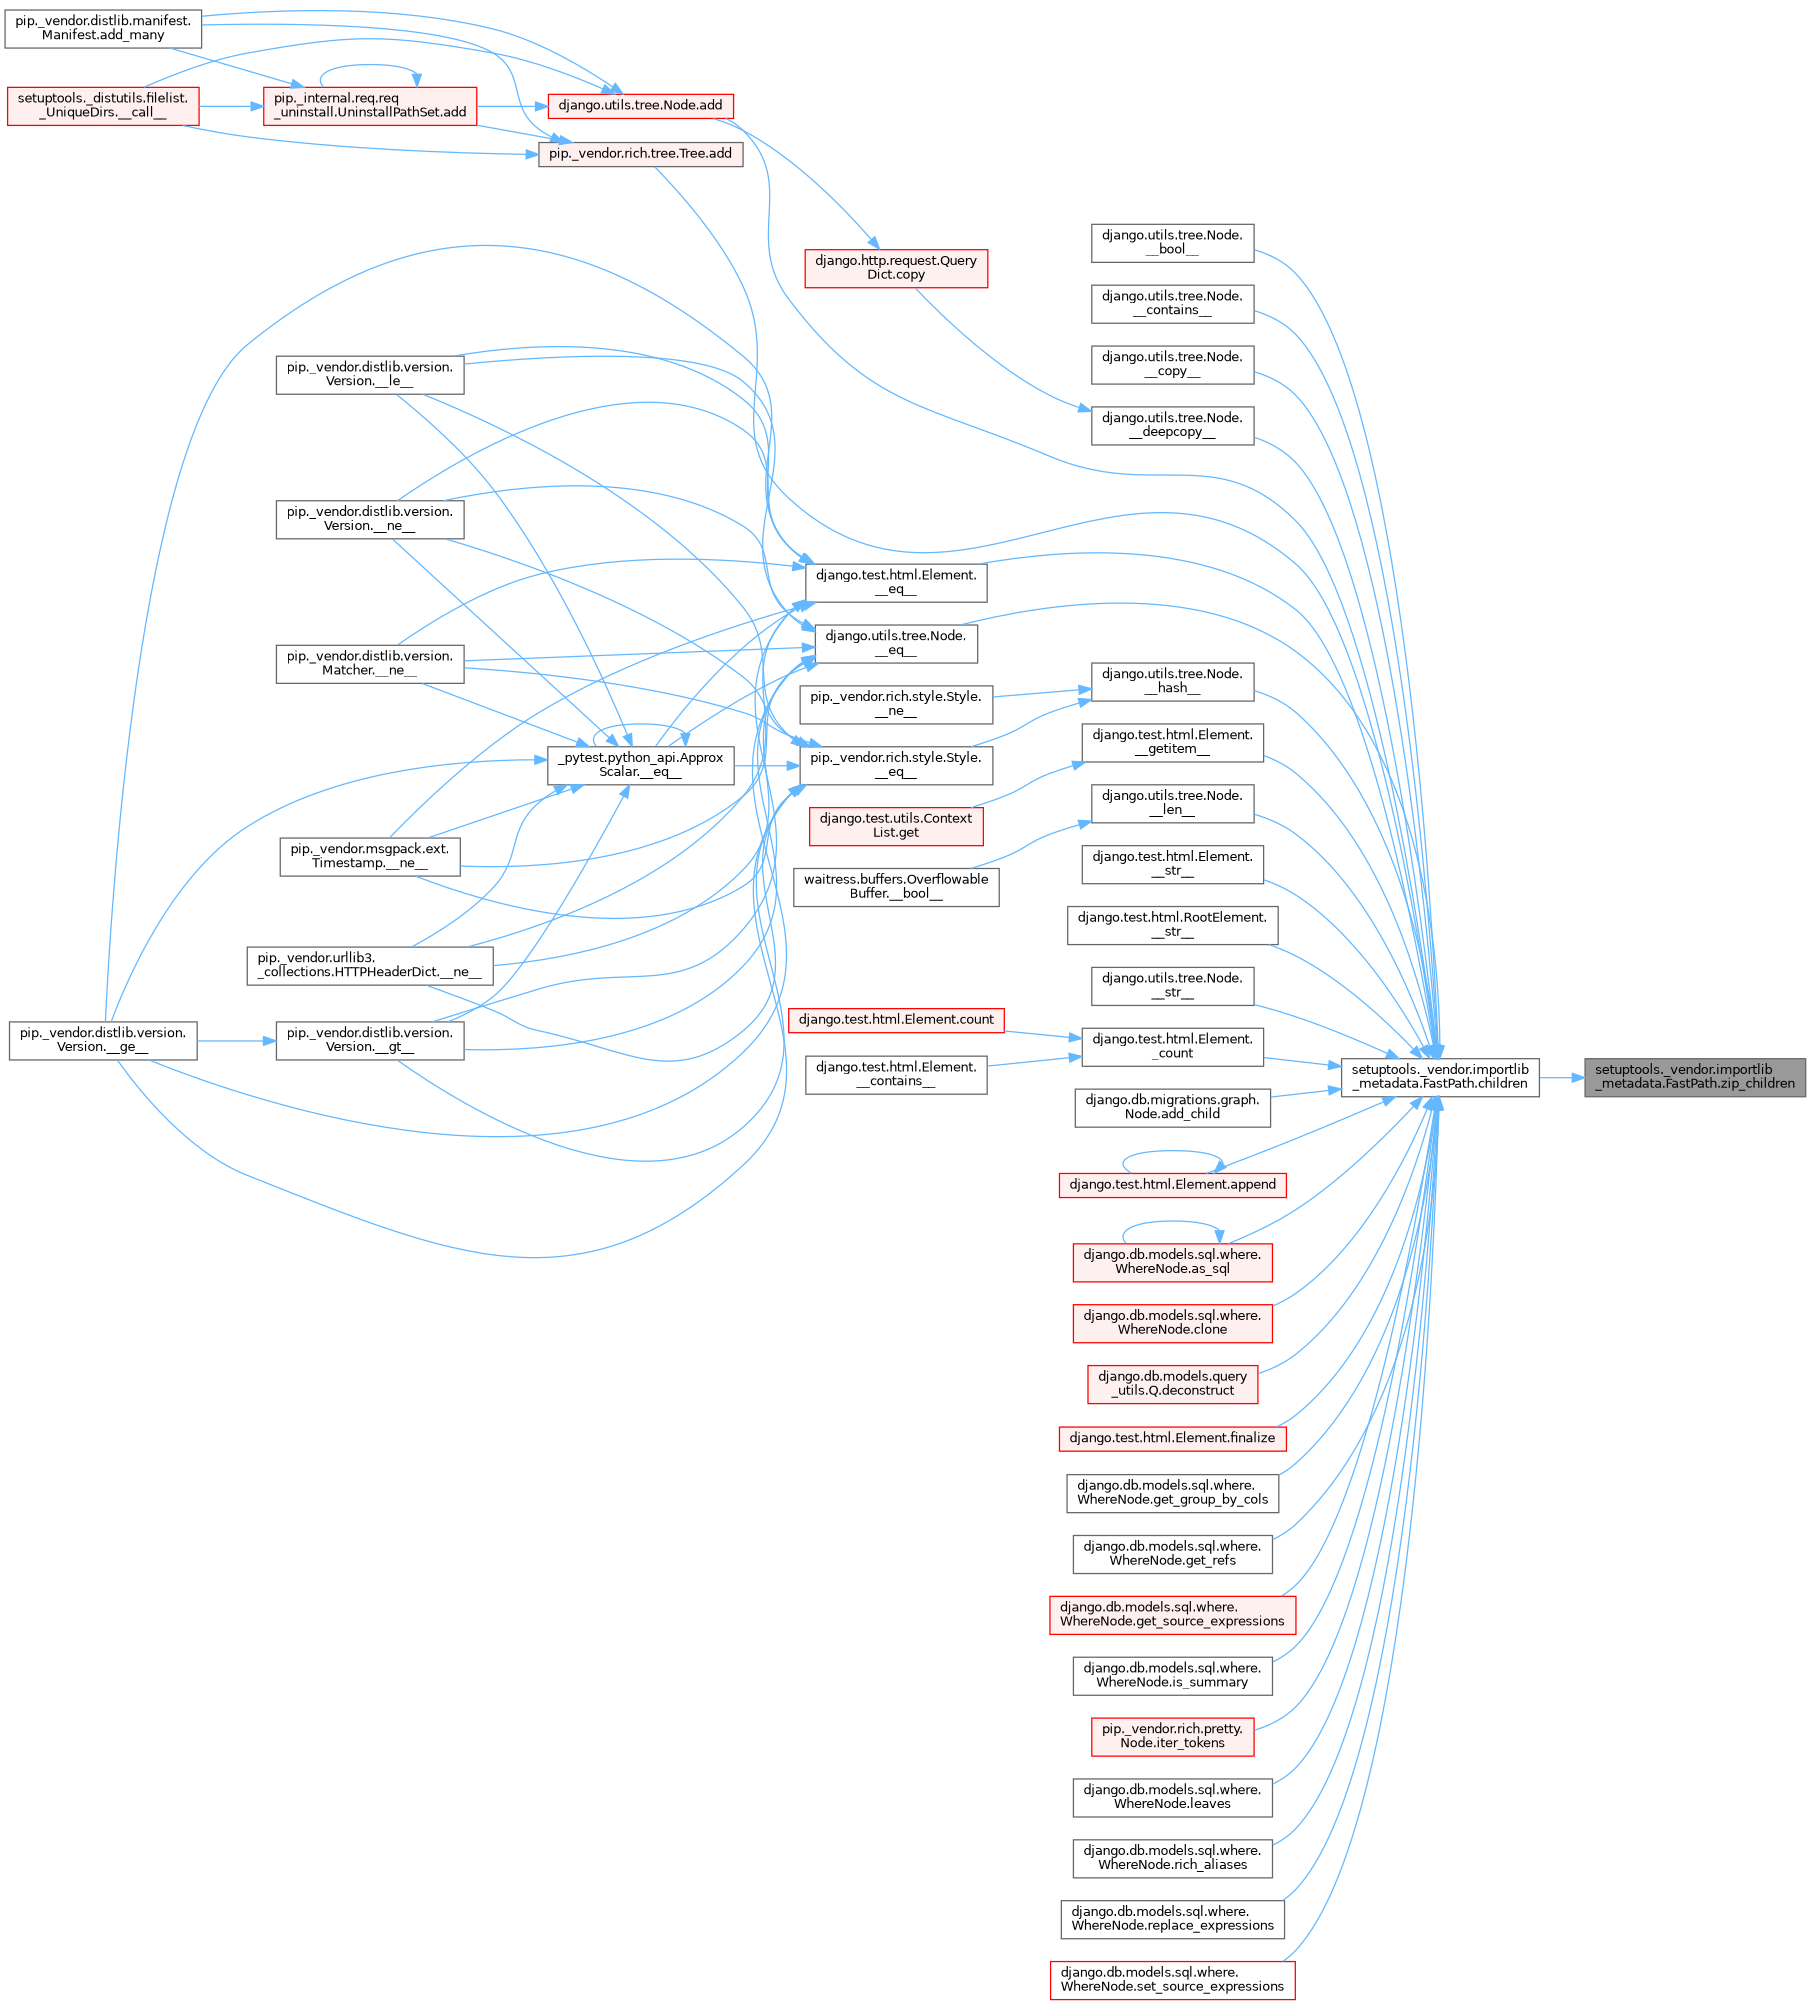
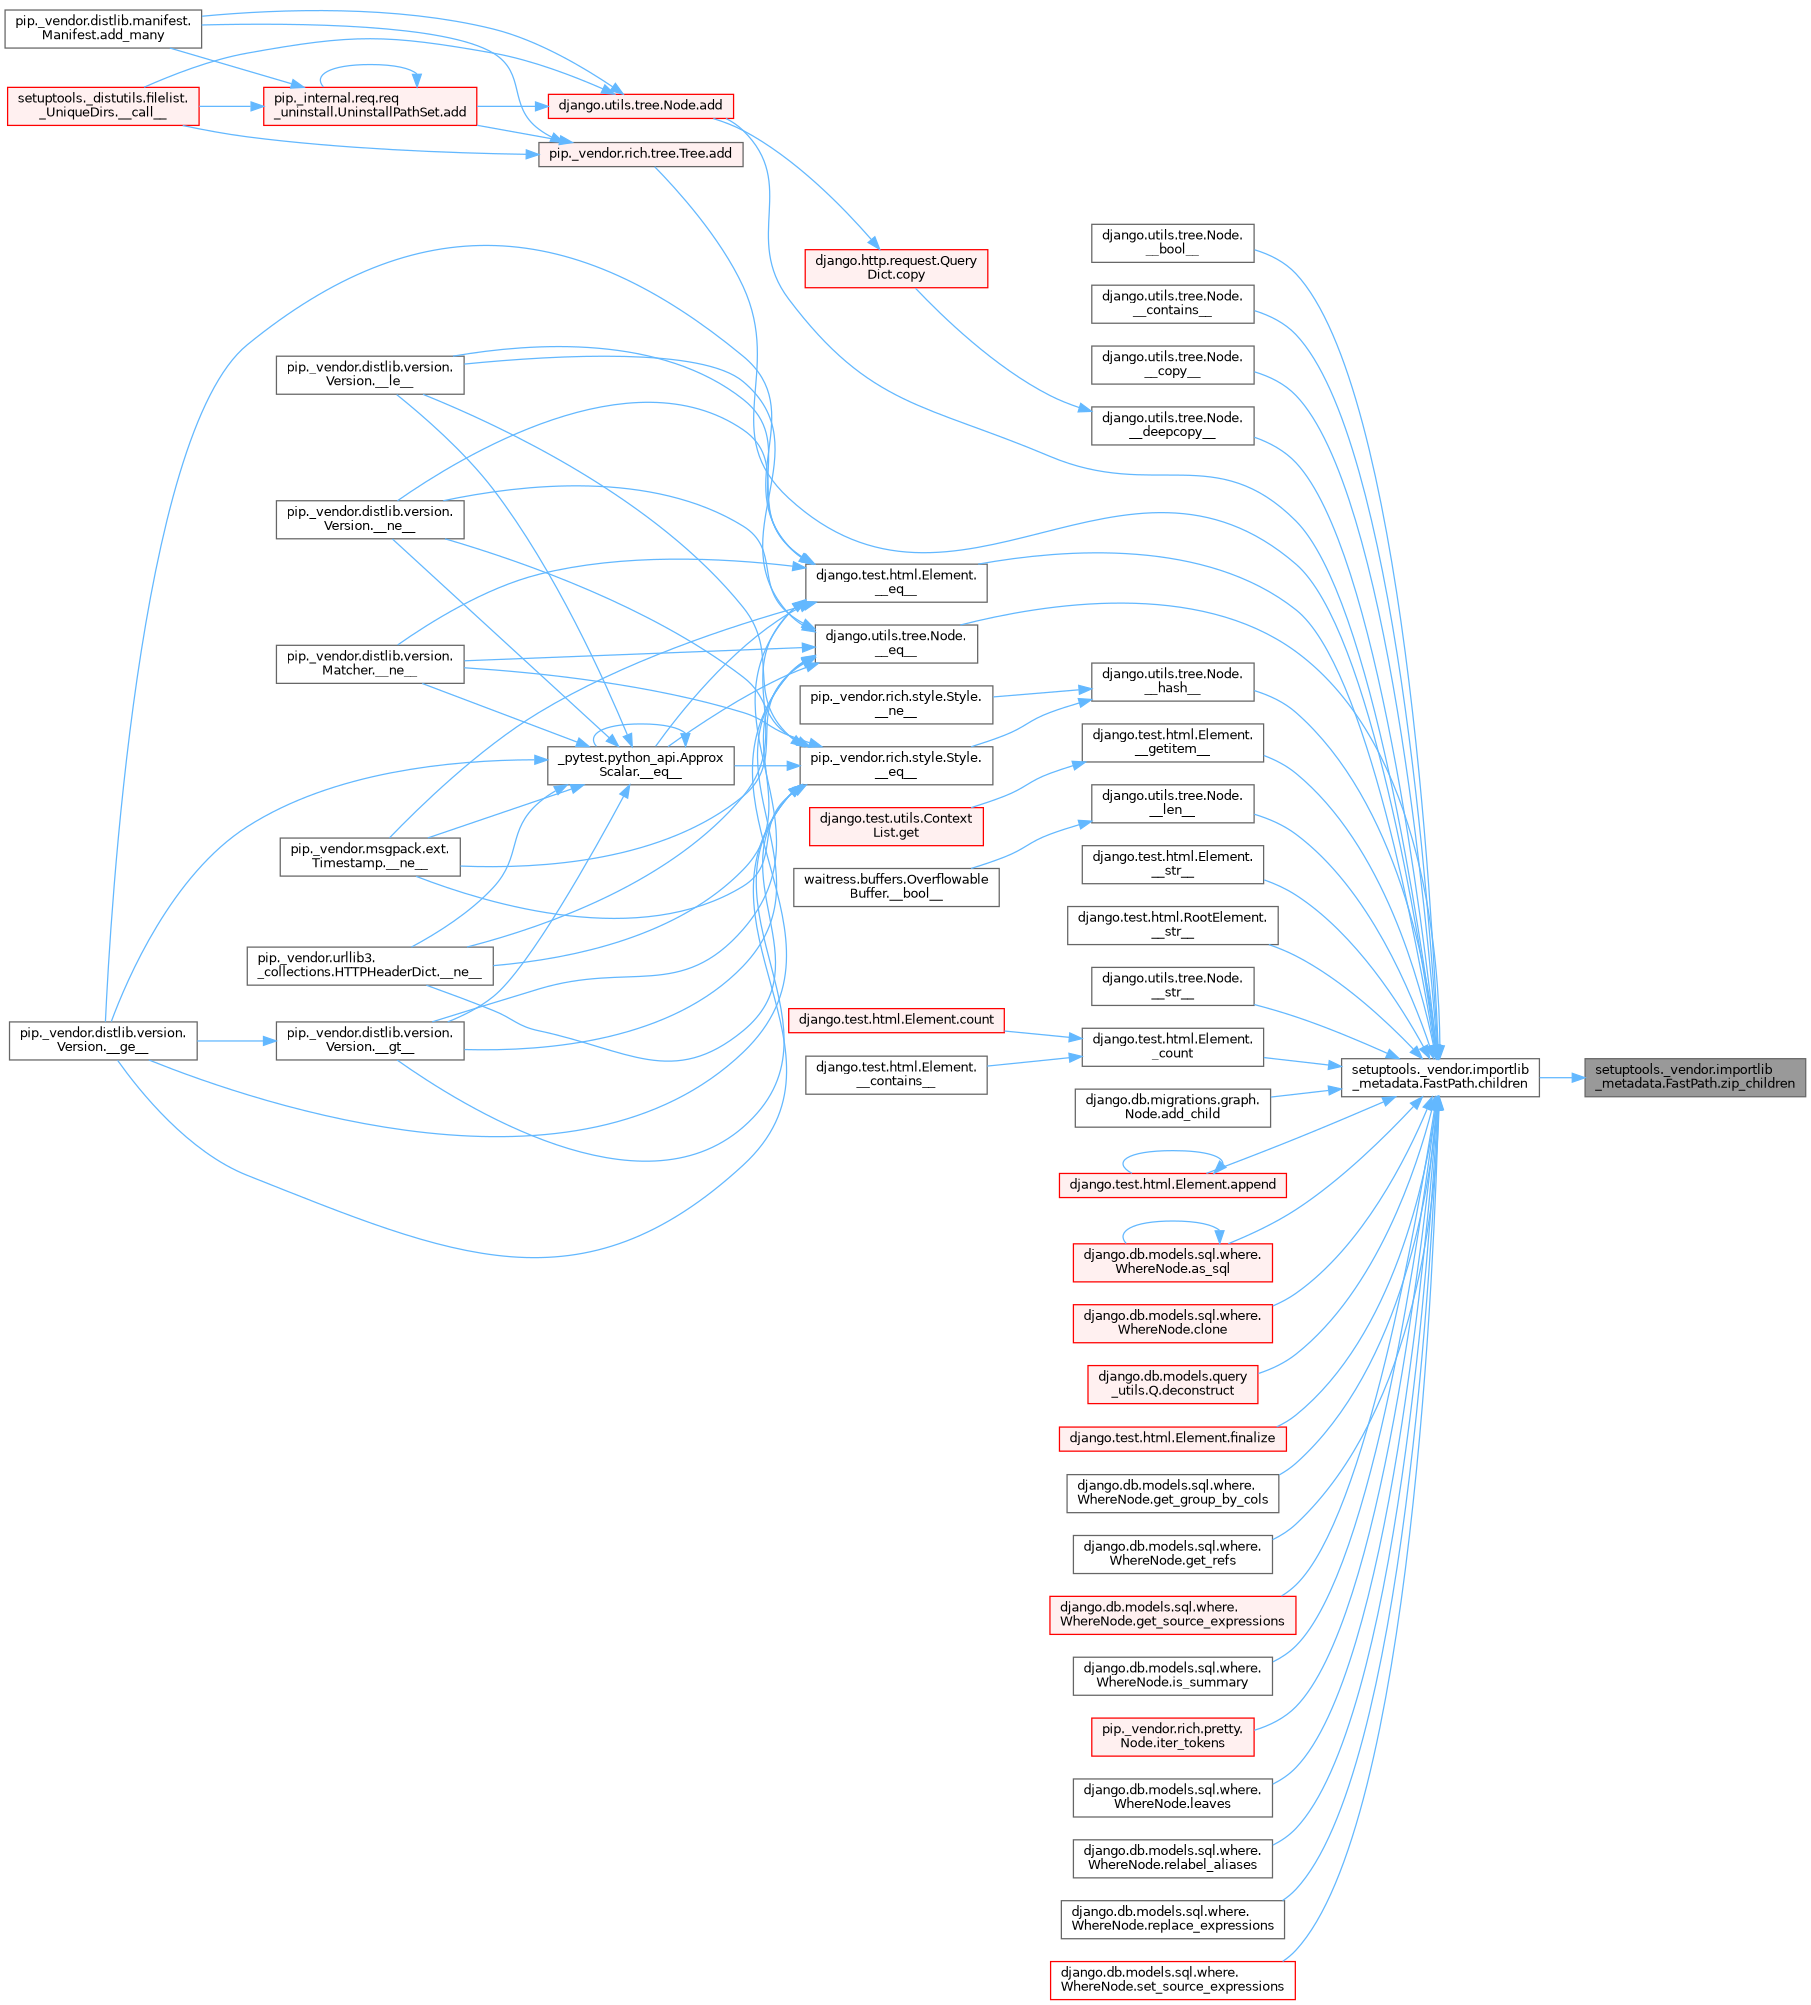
(1173, 1859) -> (1173, 1859)
